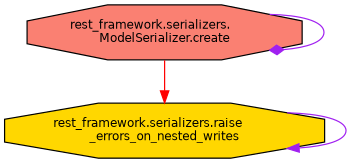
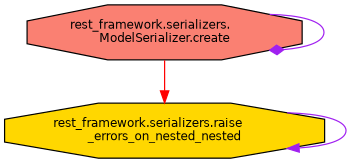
(165, 131) -> (165, 131)
